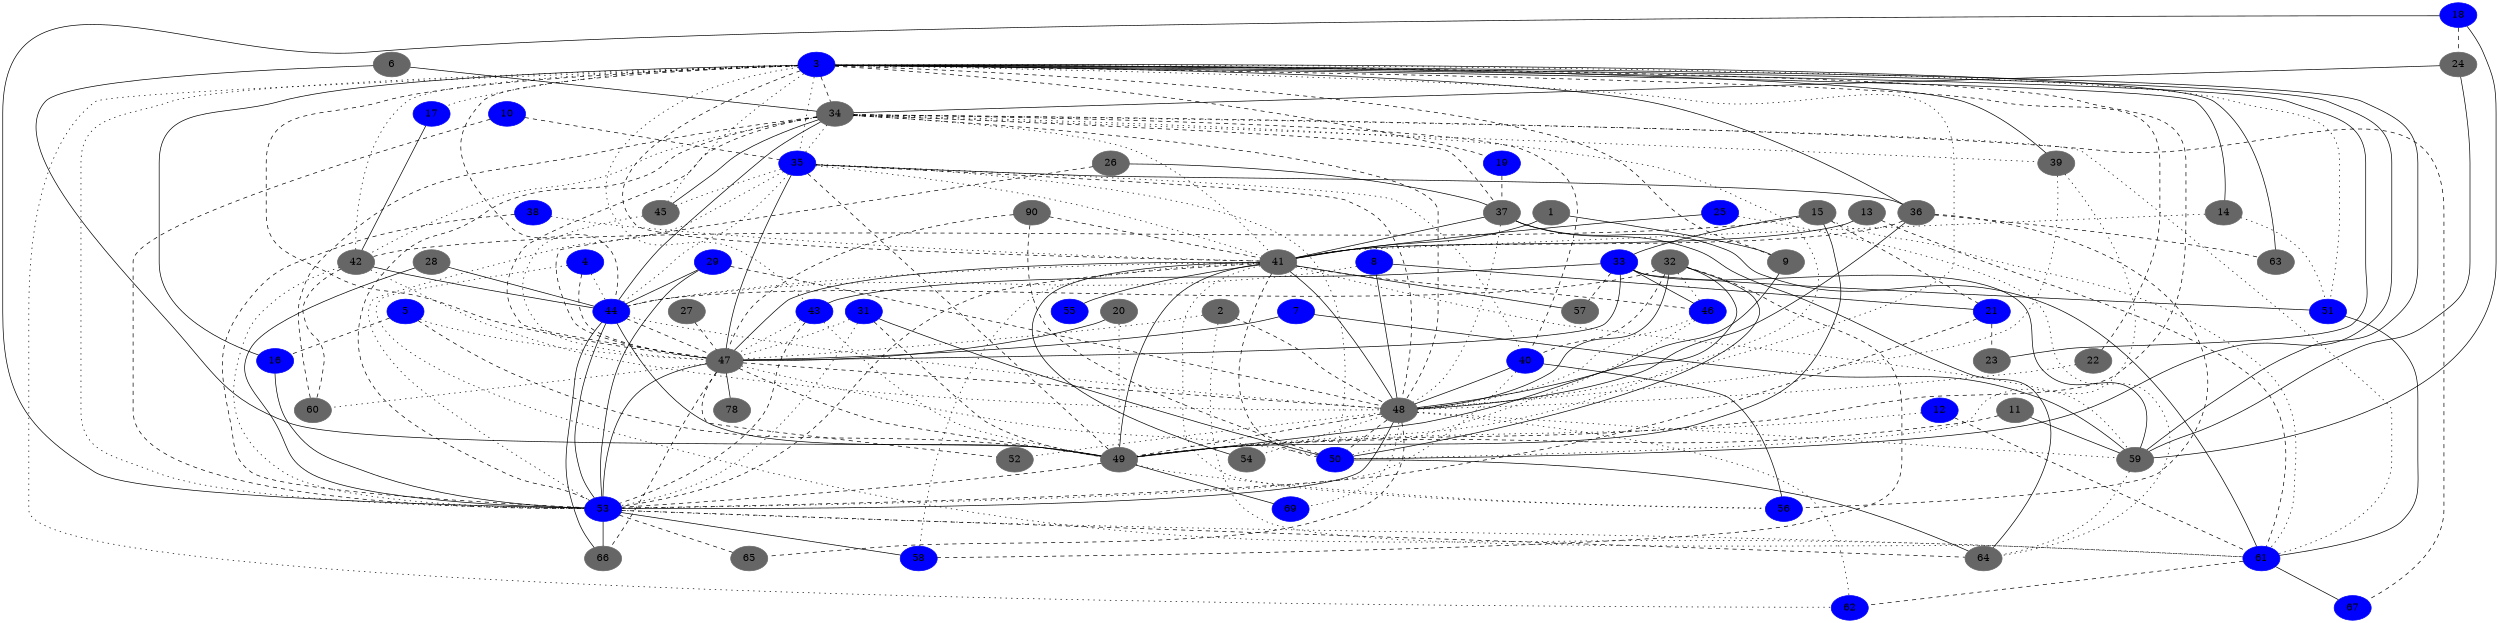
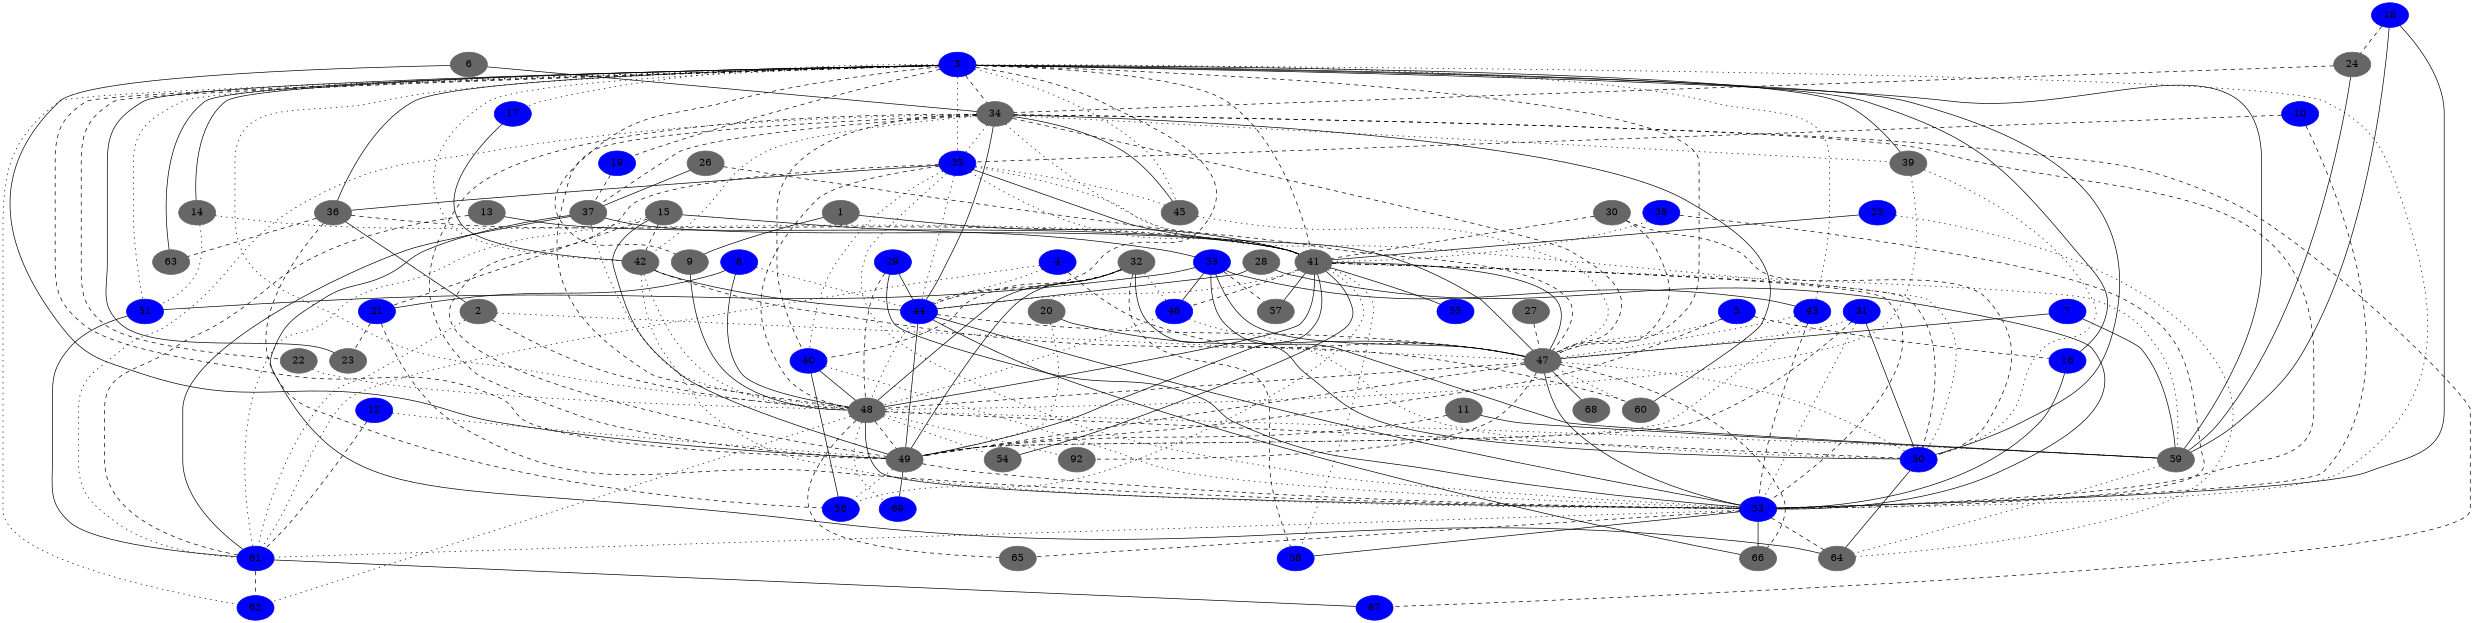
(1647, 89) -> (1674, 89)
(486, 171) -> (1501, 152)
(1677, 173) -> (431, 265)
(1032, 213) -> (1612, 213)
(1675, 353) -> (400, 258)
(732, 410) -> (1591, 410)
(1015, 460) -> (1077, 460)
